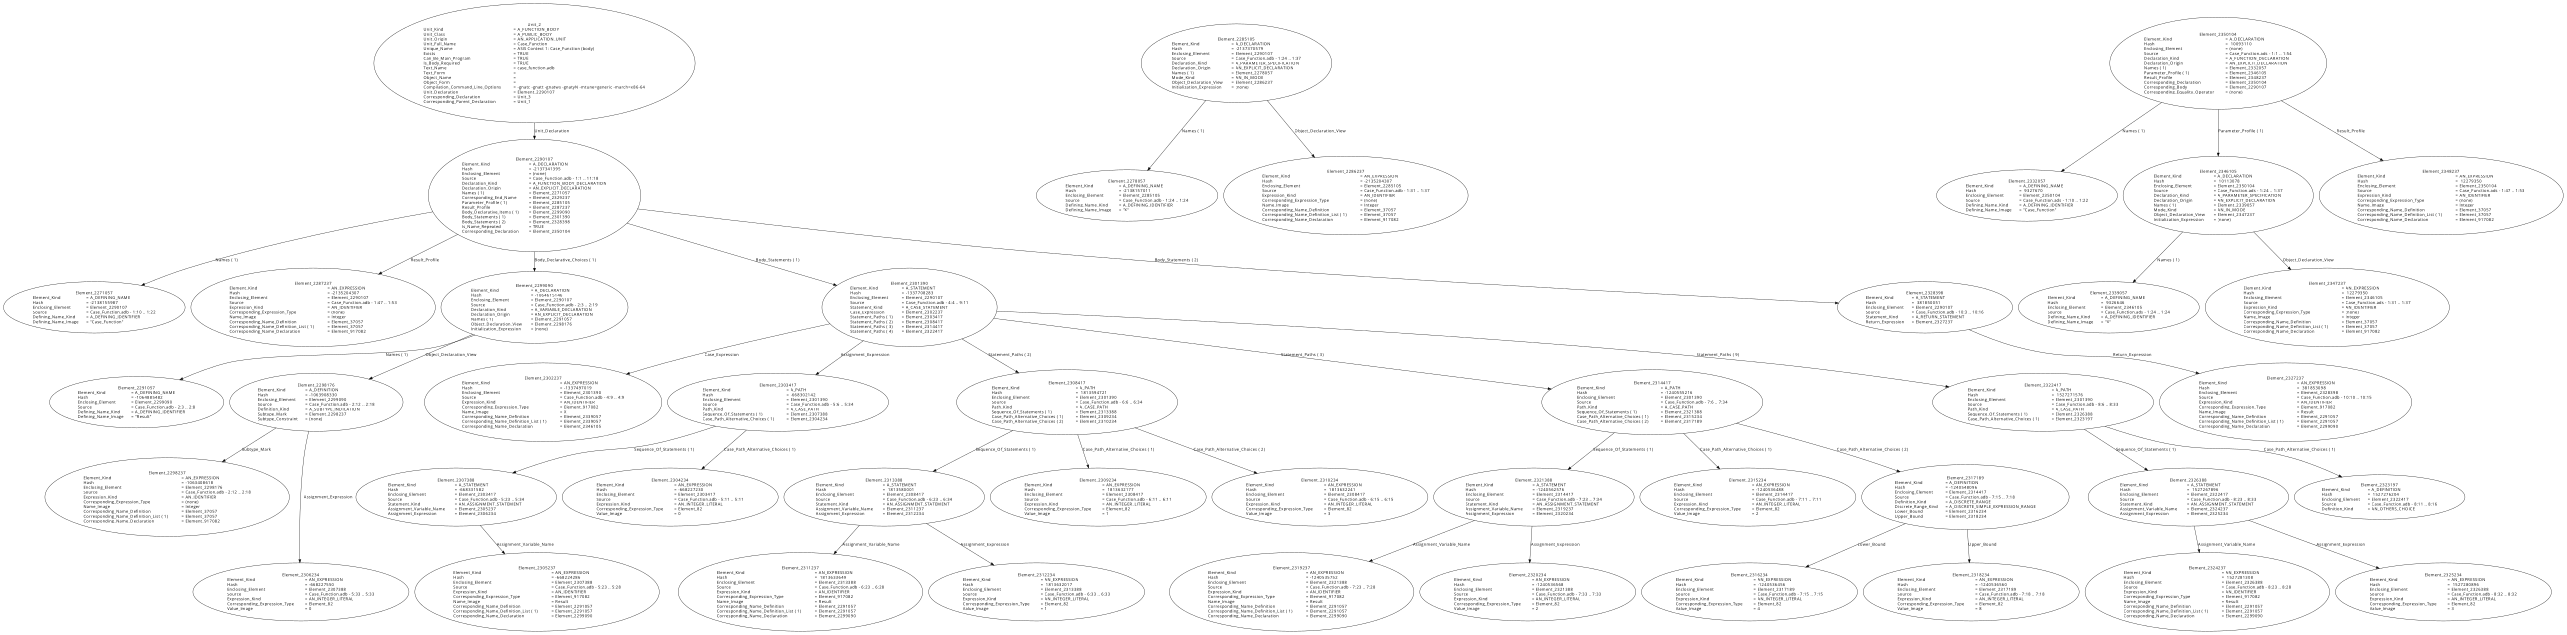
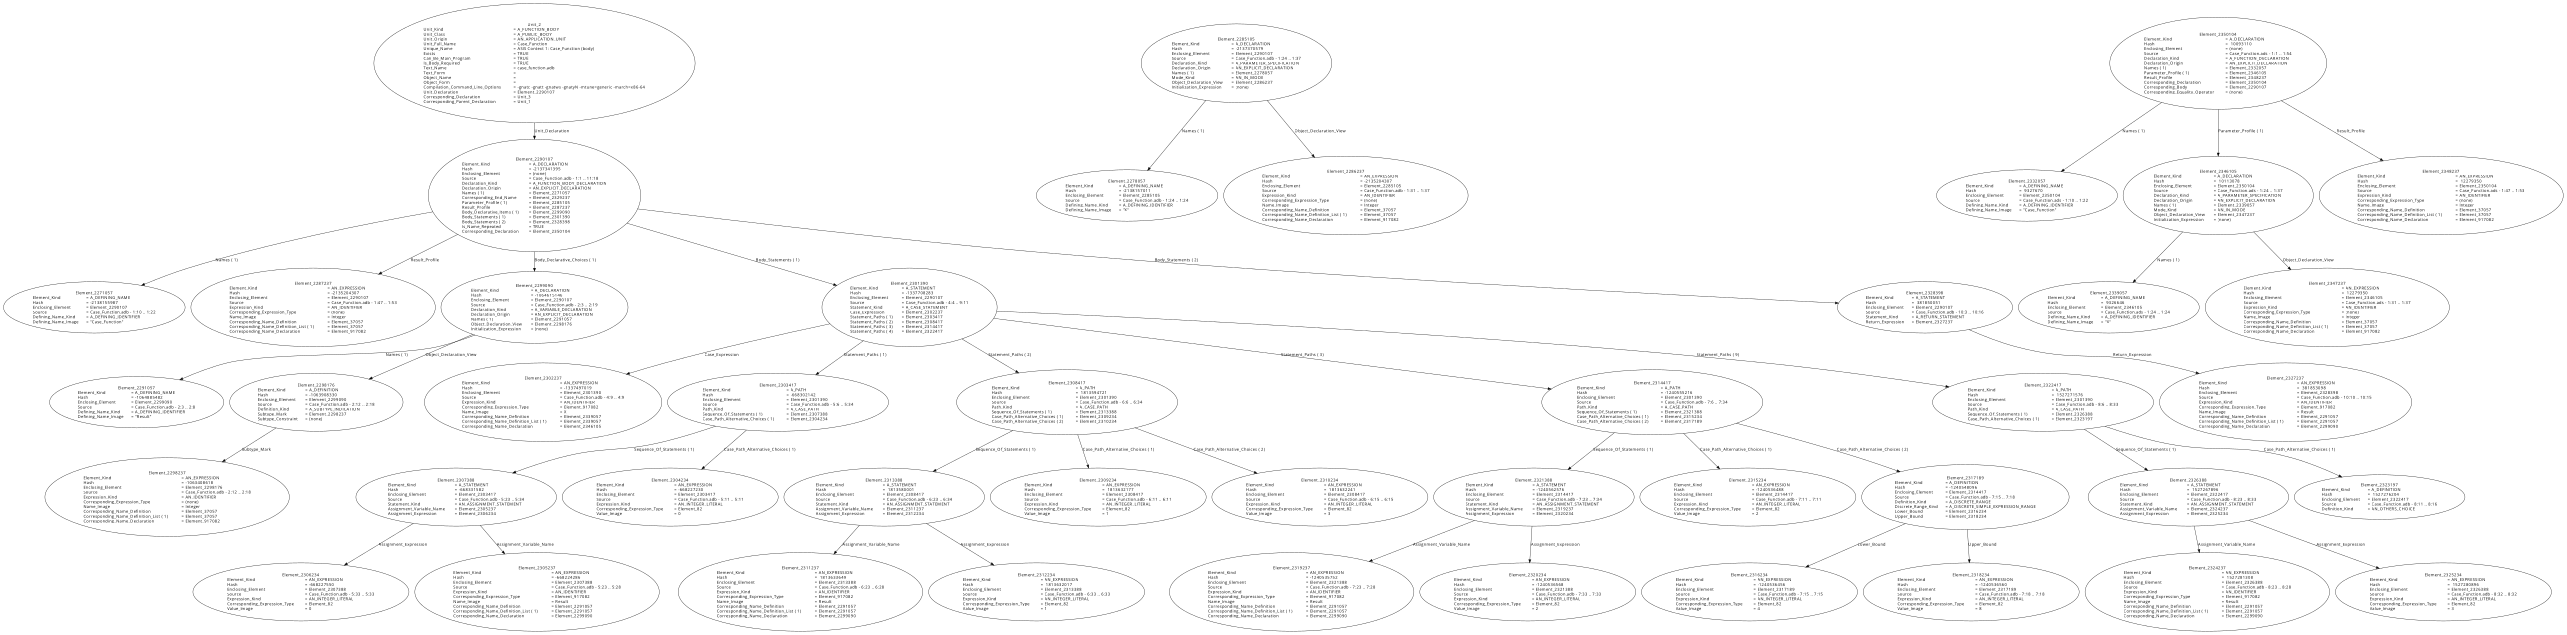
(865, 355) -> (865, 355)
(301, 495) -> (380, 543)
